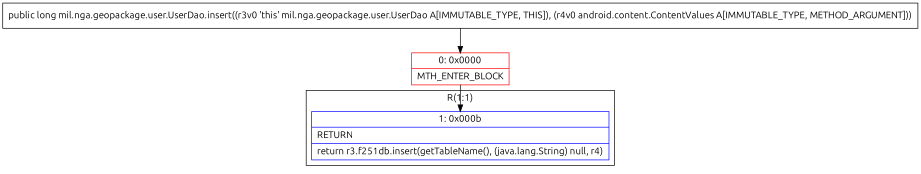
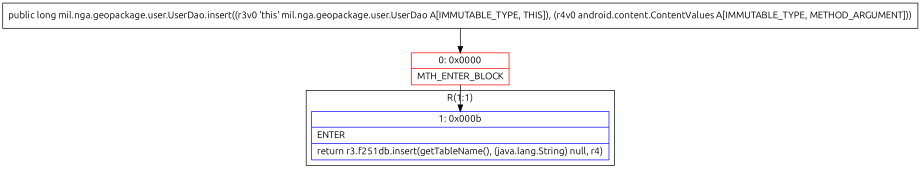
(335, 135) -> (331, 135)
